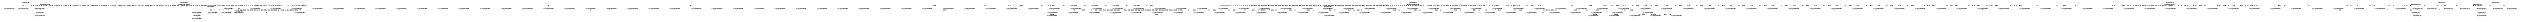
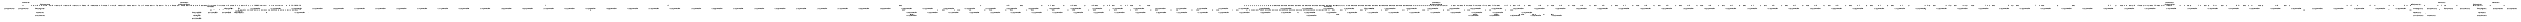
(1658, 5) -> (1743, 5)
none -> (1331, 13)
none -> (2418, 16)
